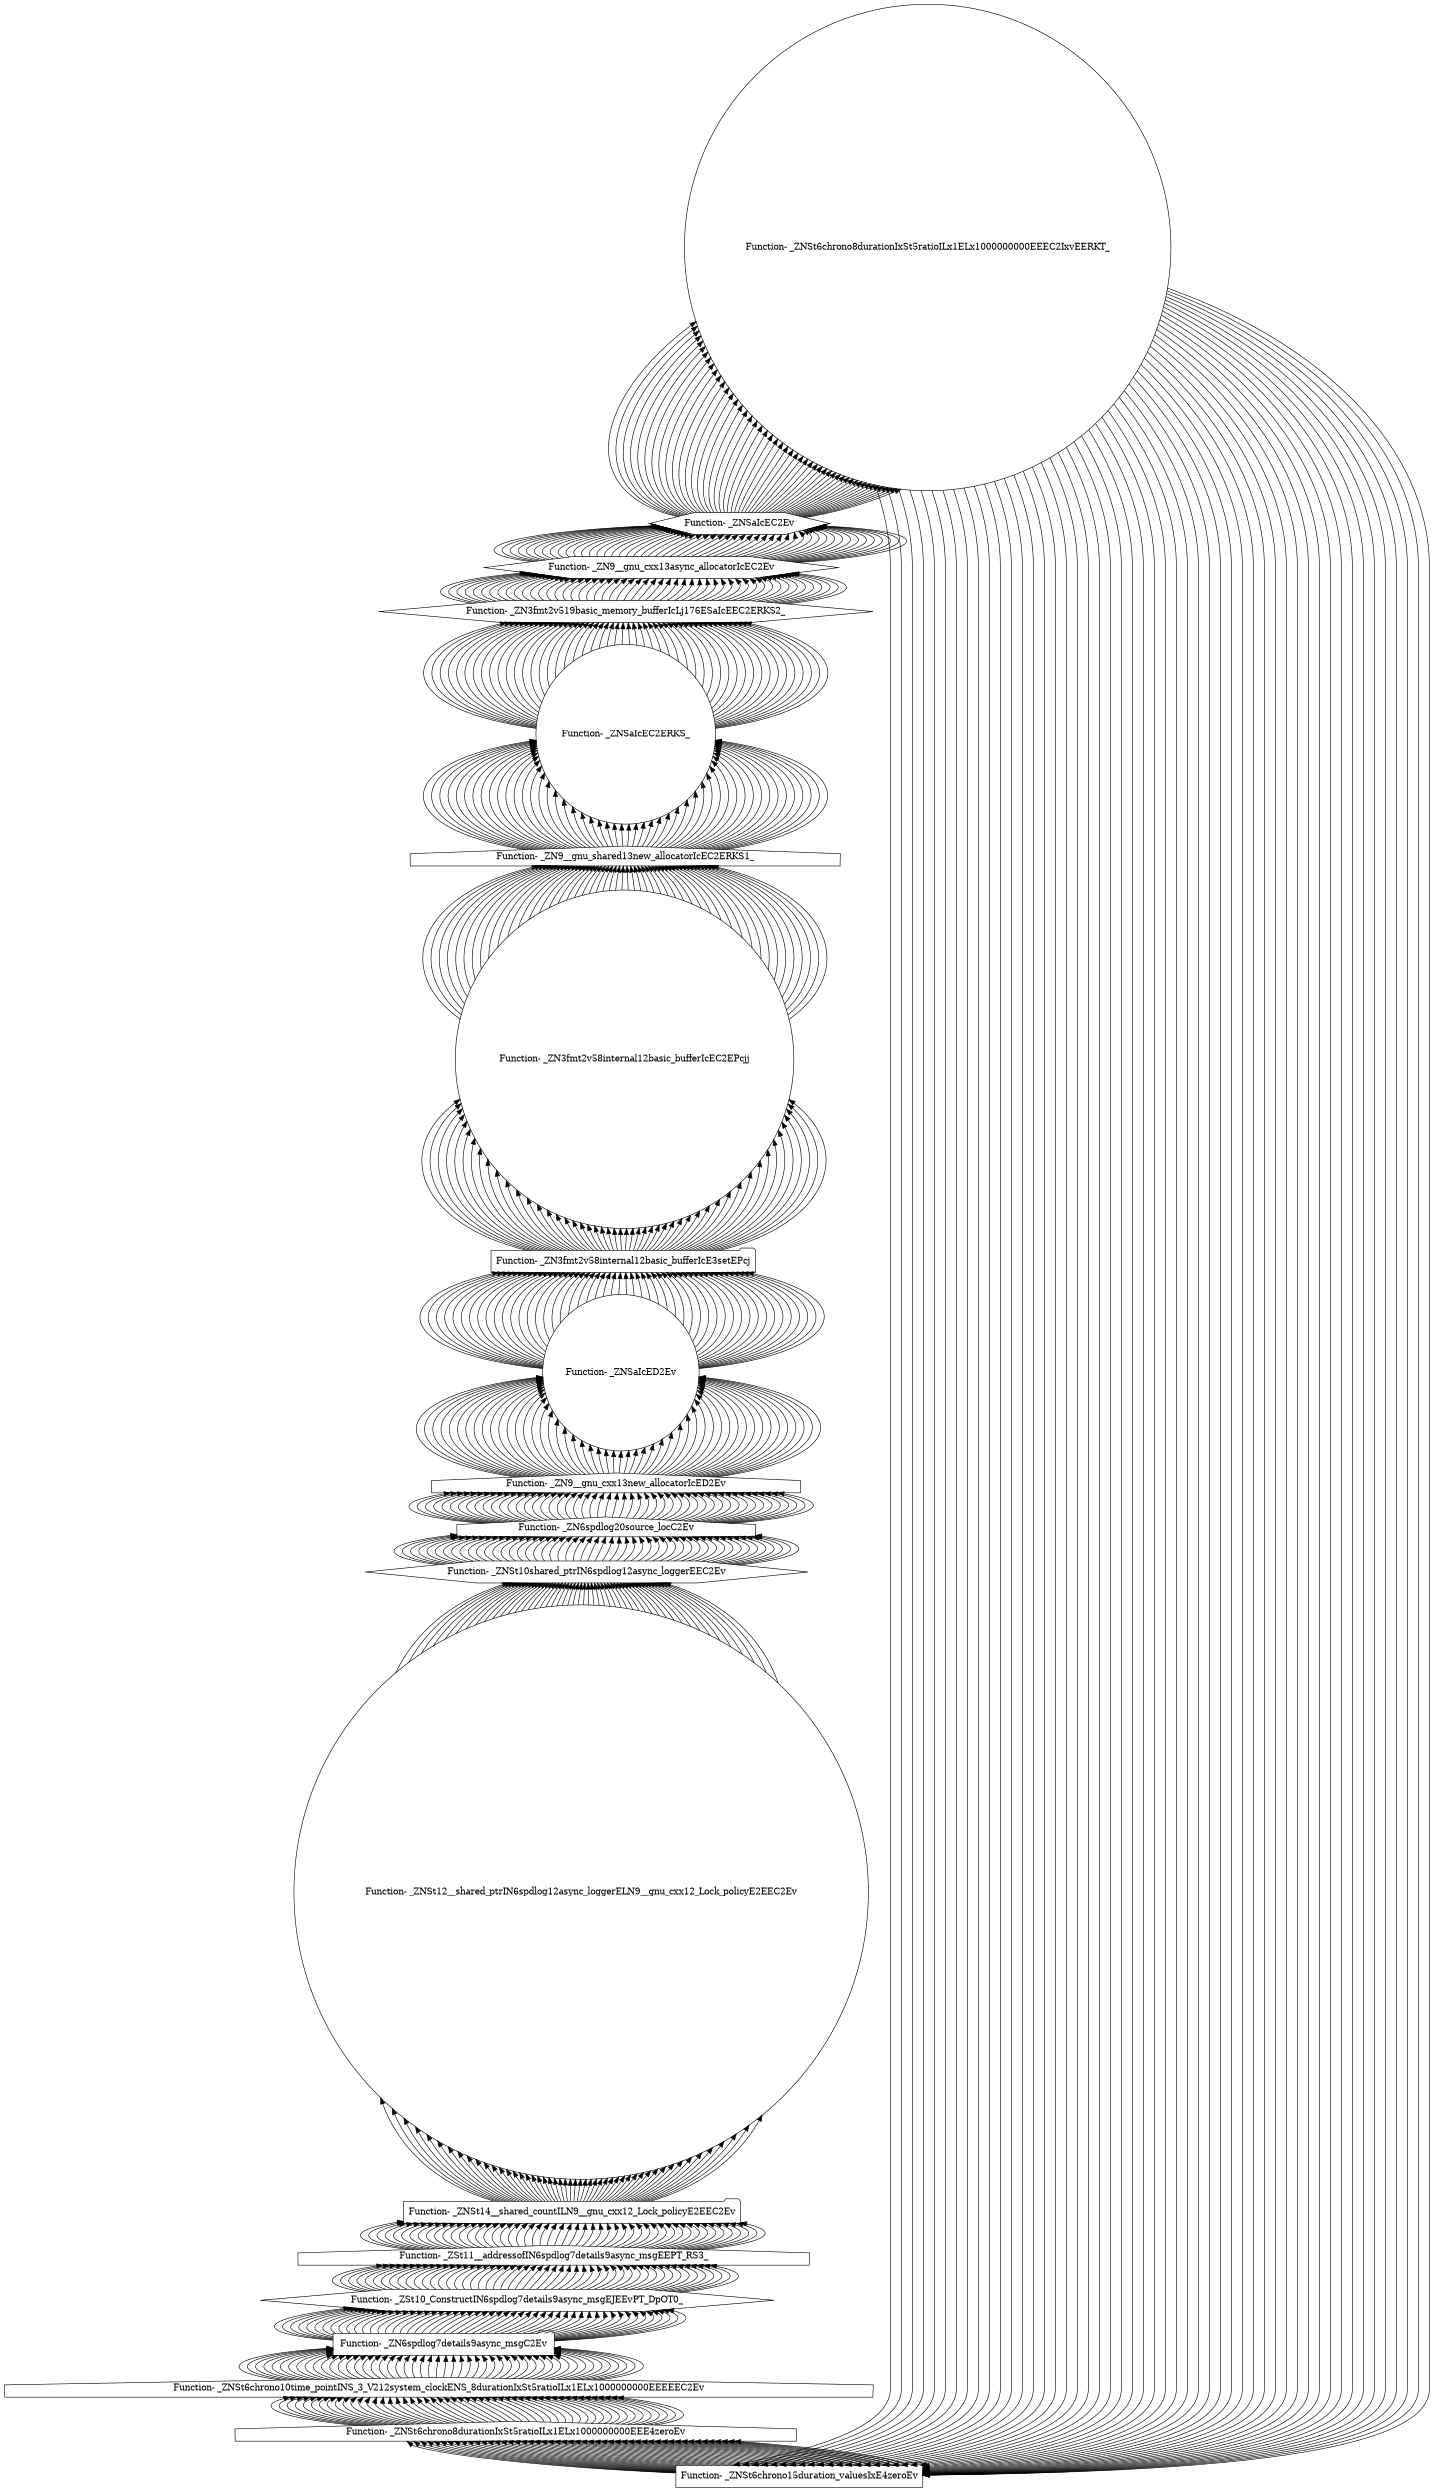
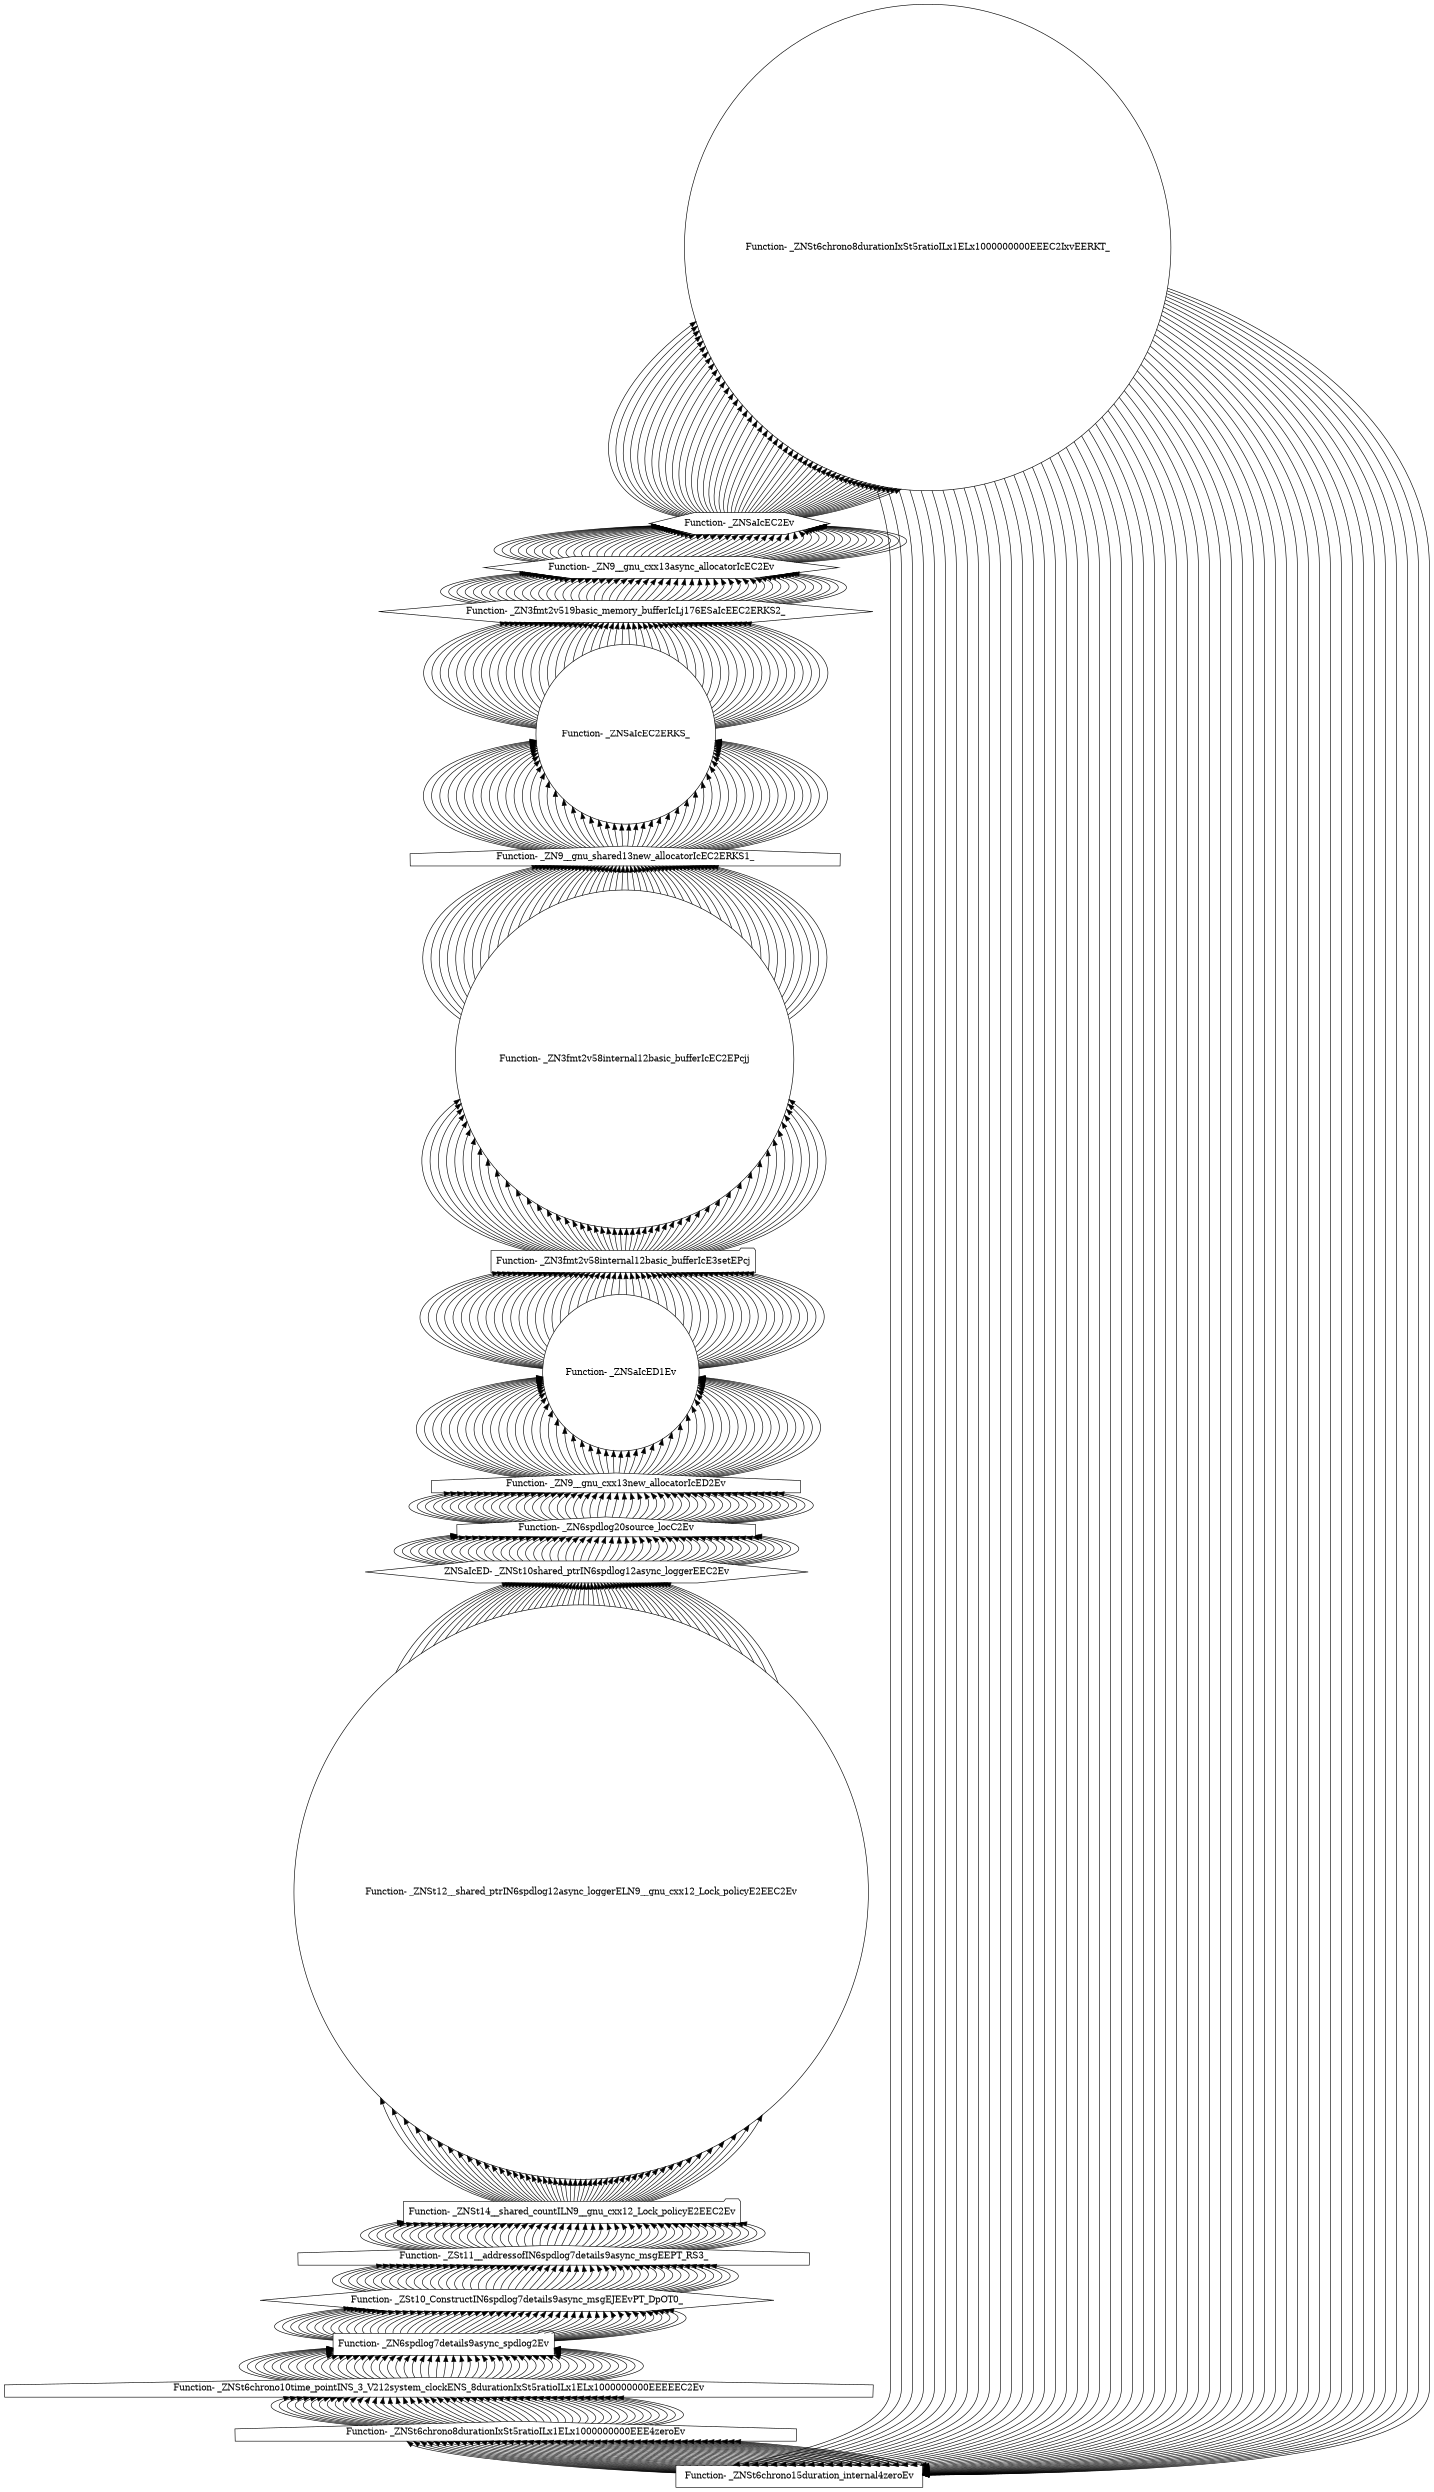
(621, 1373) -> (621, 1373)
(587, 1572) -> (587, 1572)
(444, 2344) -> (444, 2344)
(799, 2476) -> (799, 2476)
